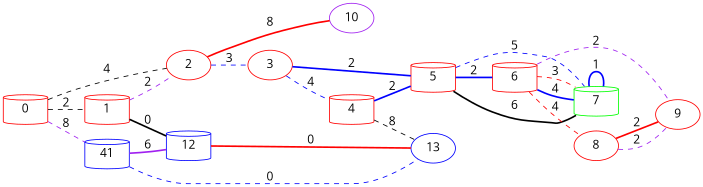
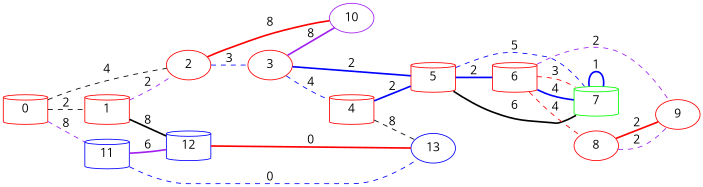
none -> (311, 42)
(148, 121) -> (148, 121)
(107, 154) -> (107, 154)
